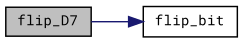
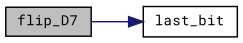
(190, 22) -> (190, 22)
